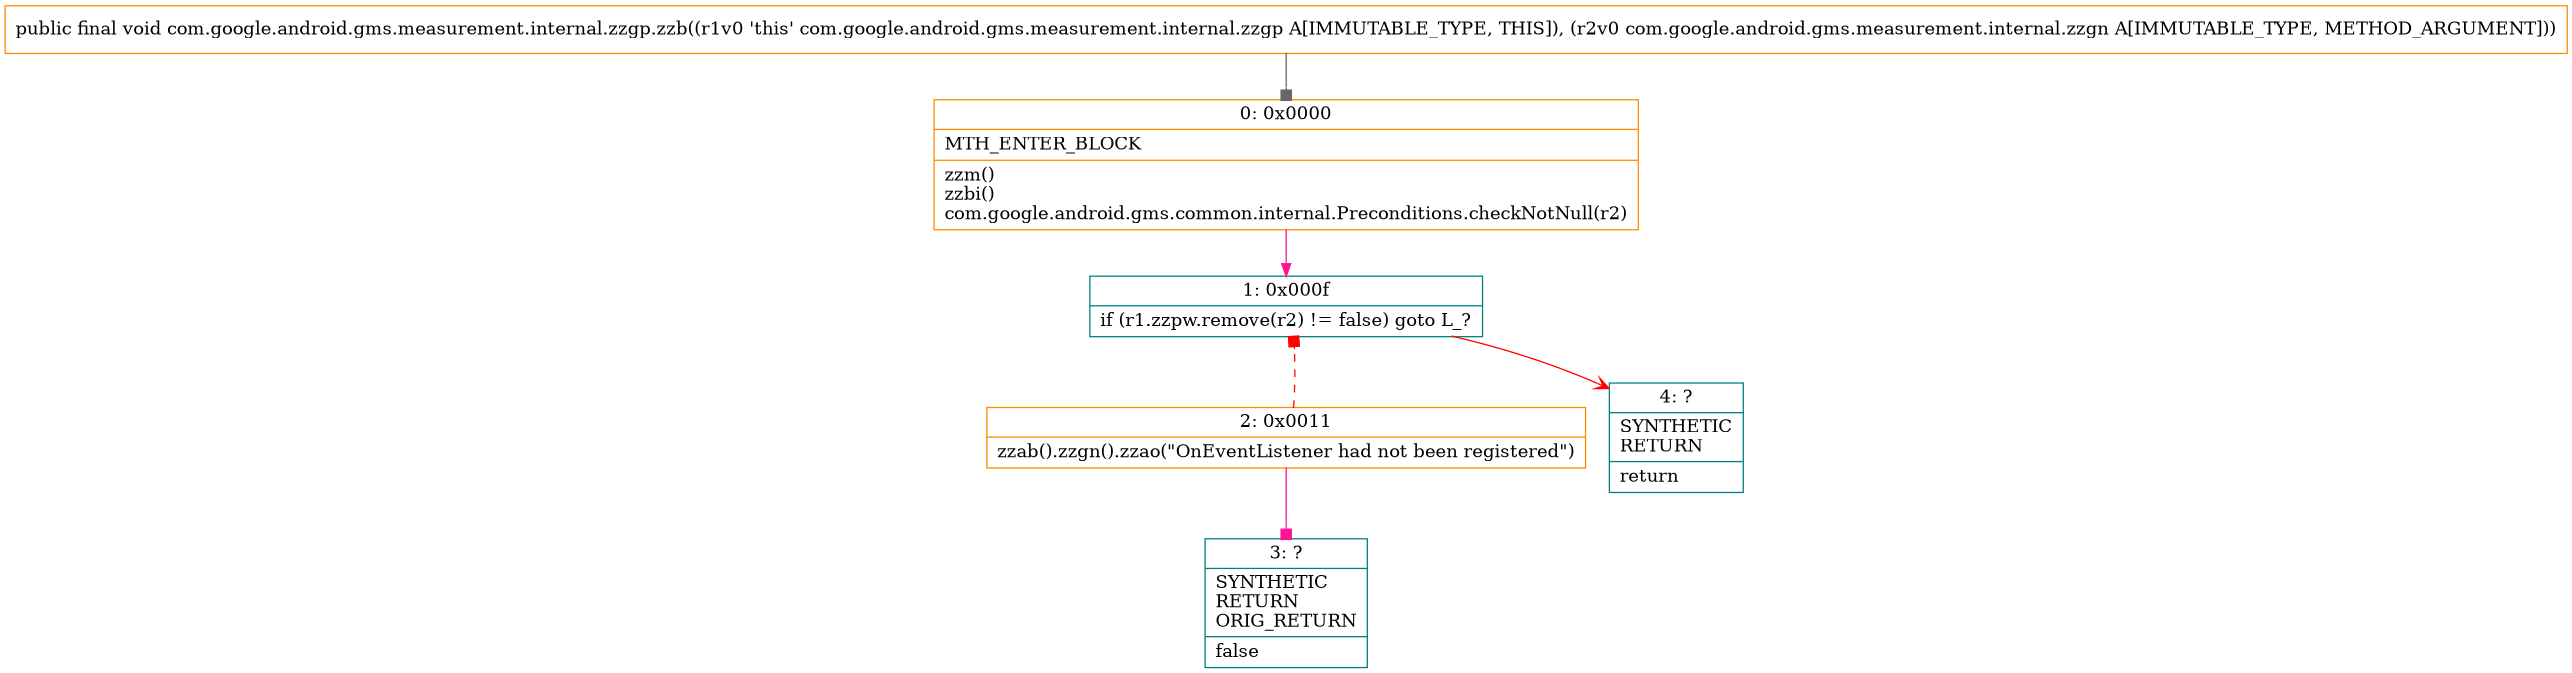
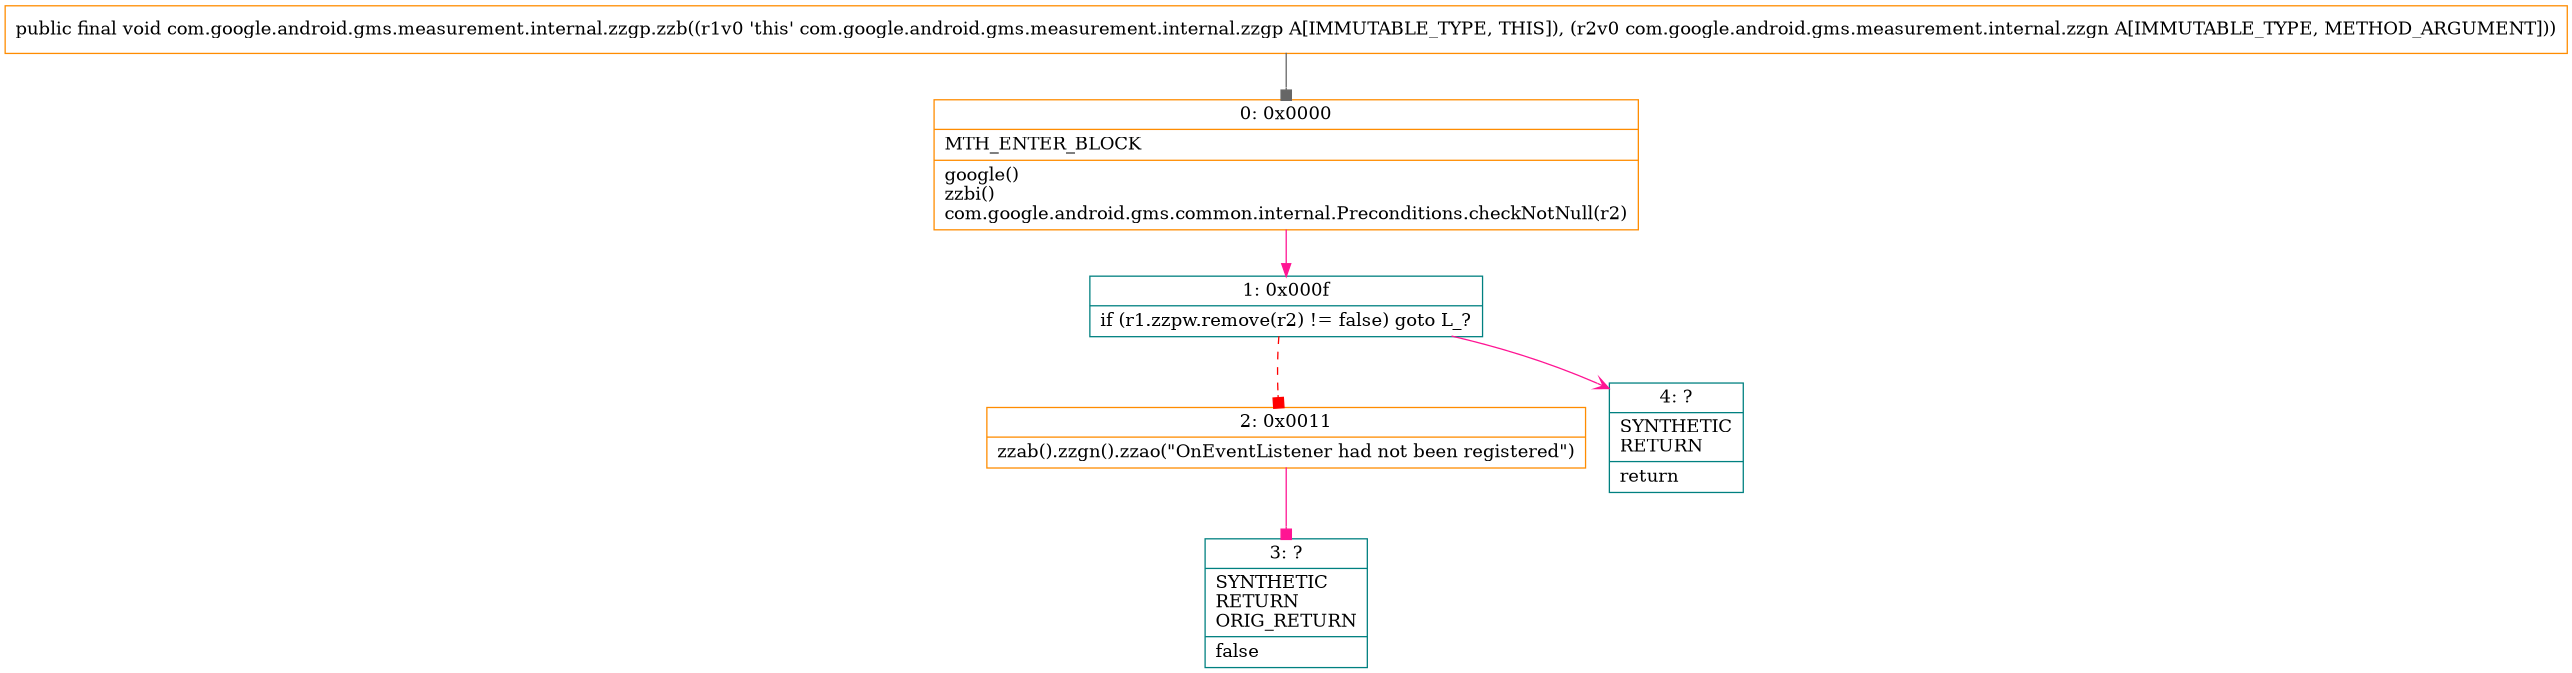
(970, 175) -> (982, 175)
(1525, 356) -> (1525, 356)
(1295, 379) -> (1278, 365)
